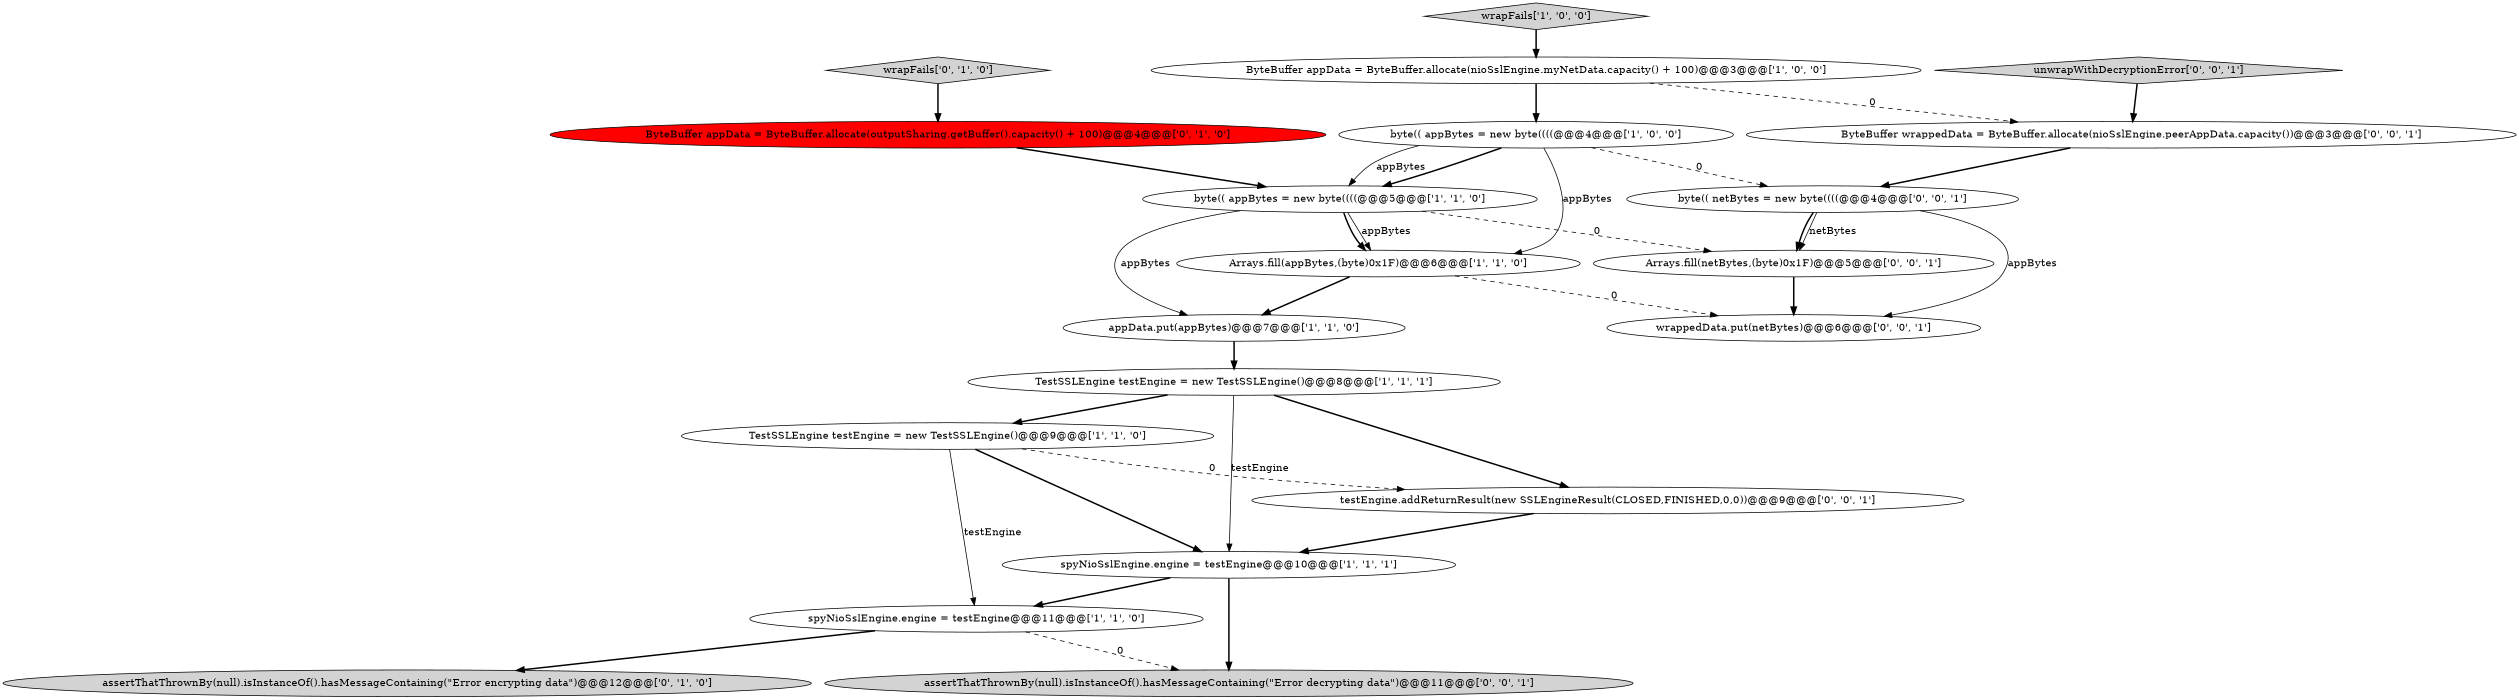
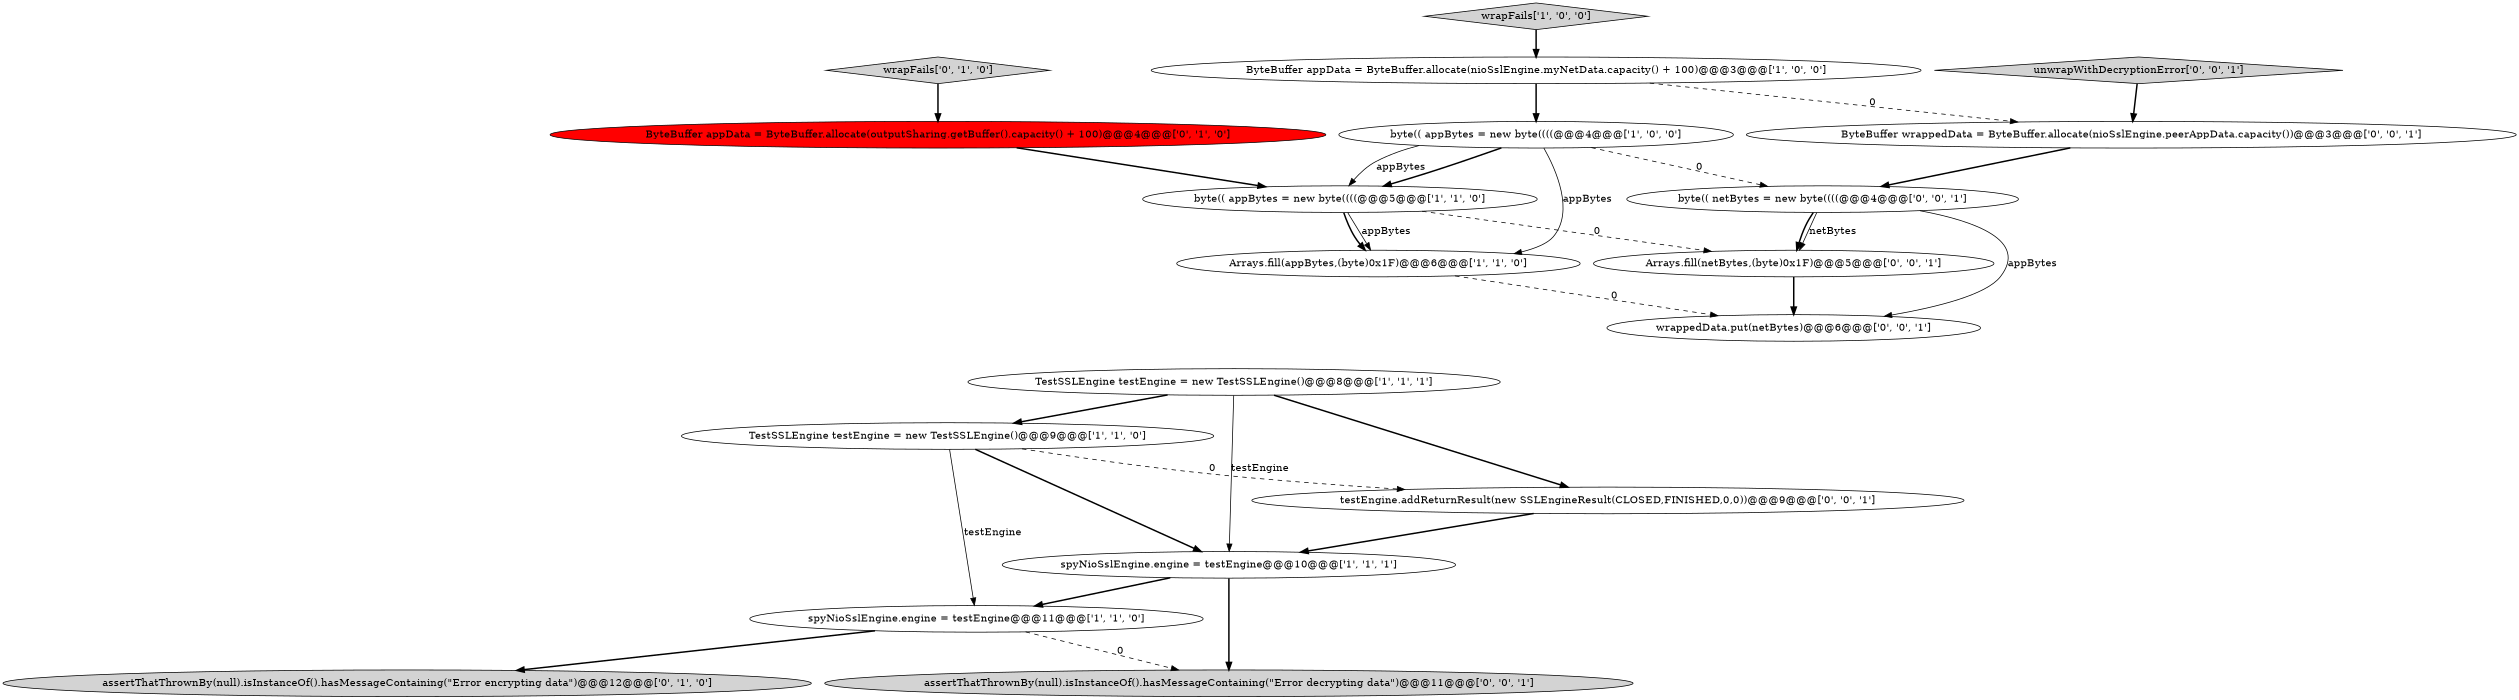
(1234, 328) -> none
